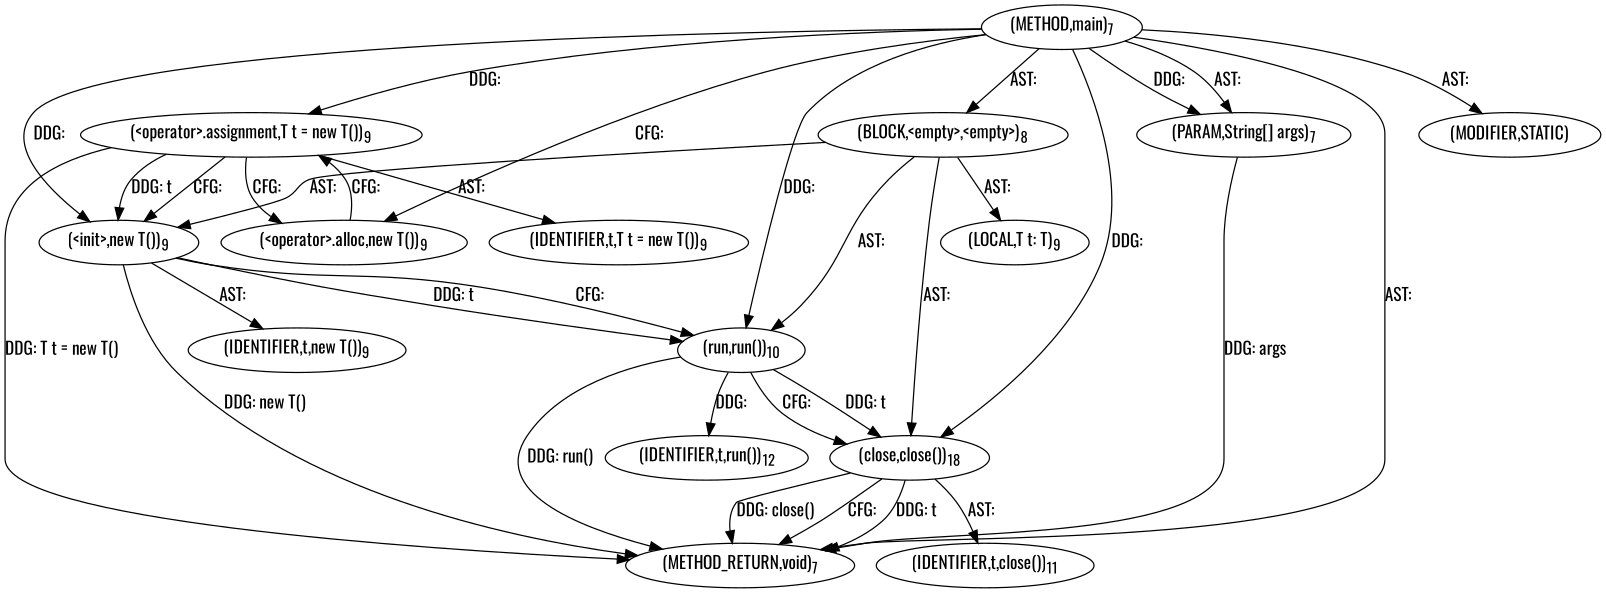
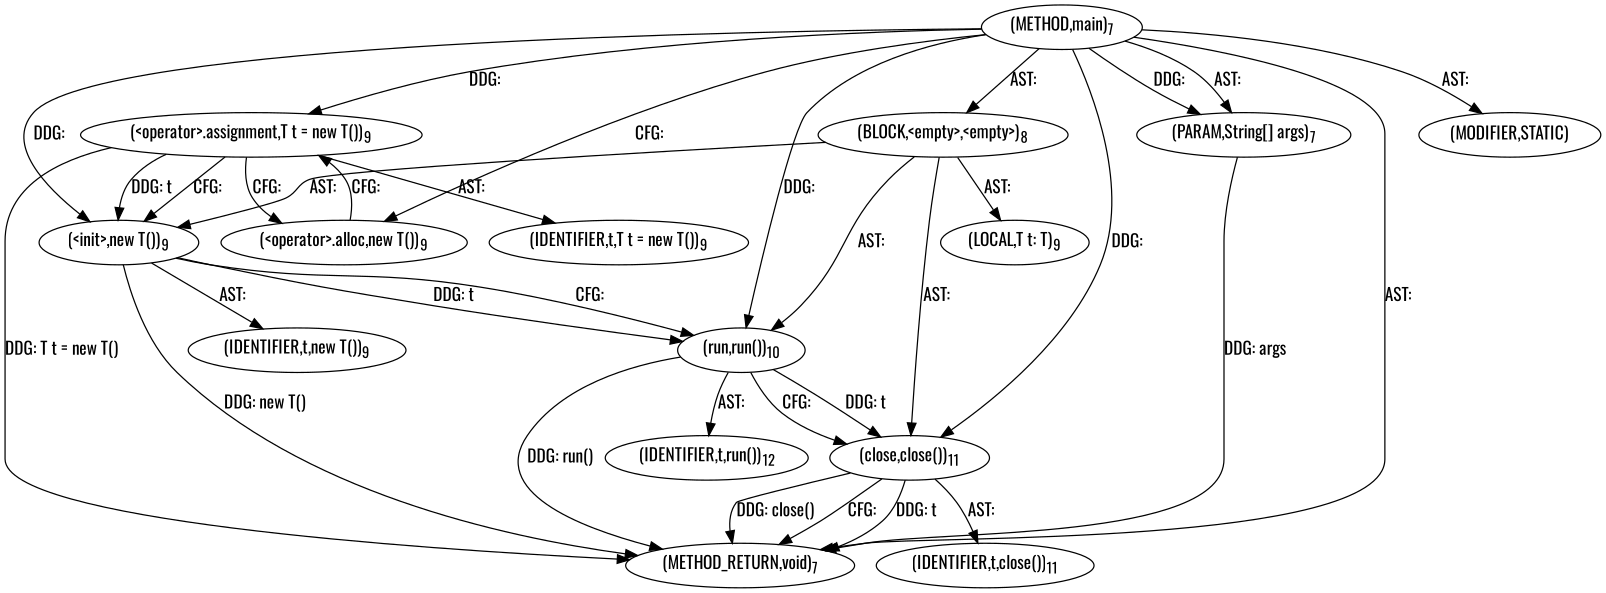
(733, 404) -> (733, 404)
(954, 456) -> (954, 456)
